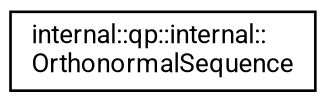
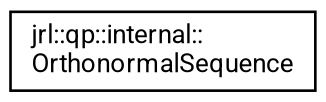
(163, 51) -> (163, 51)
